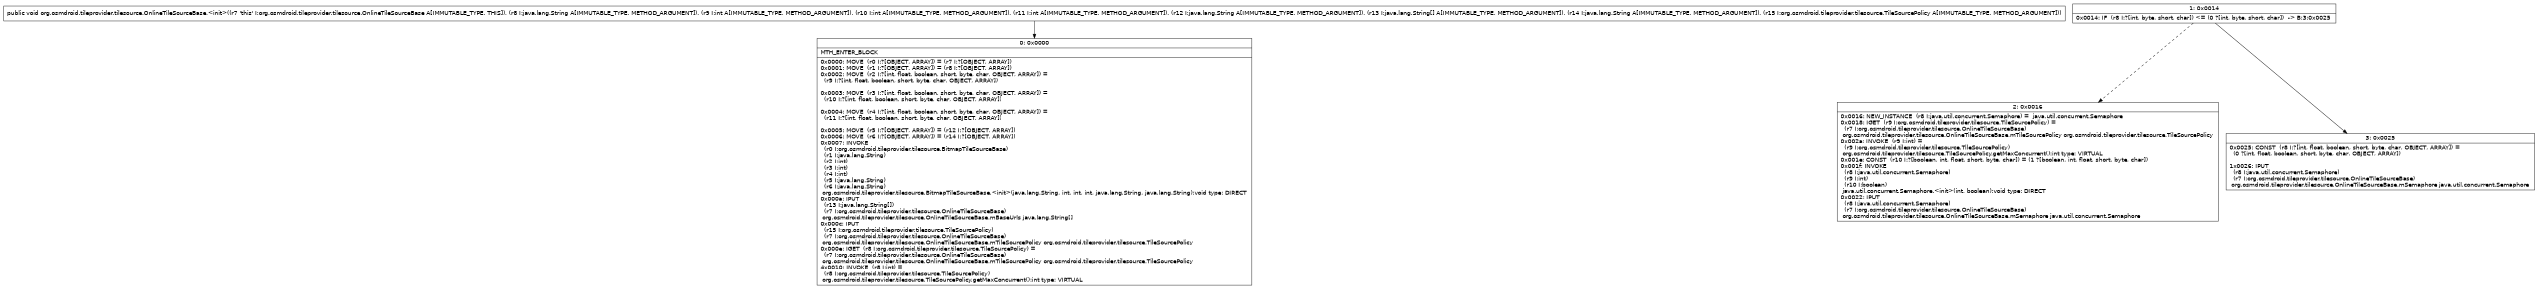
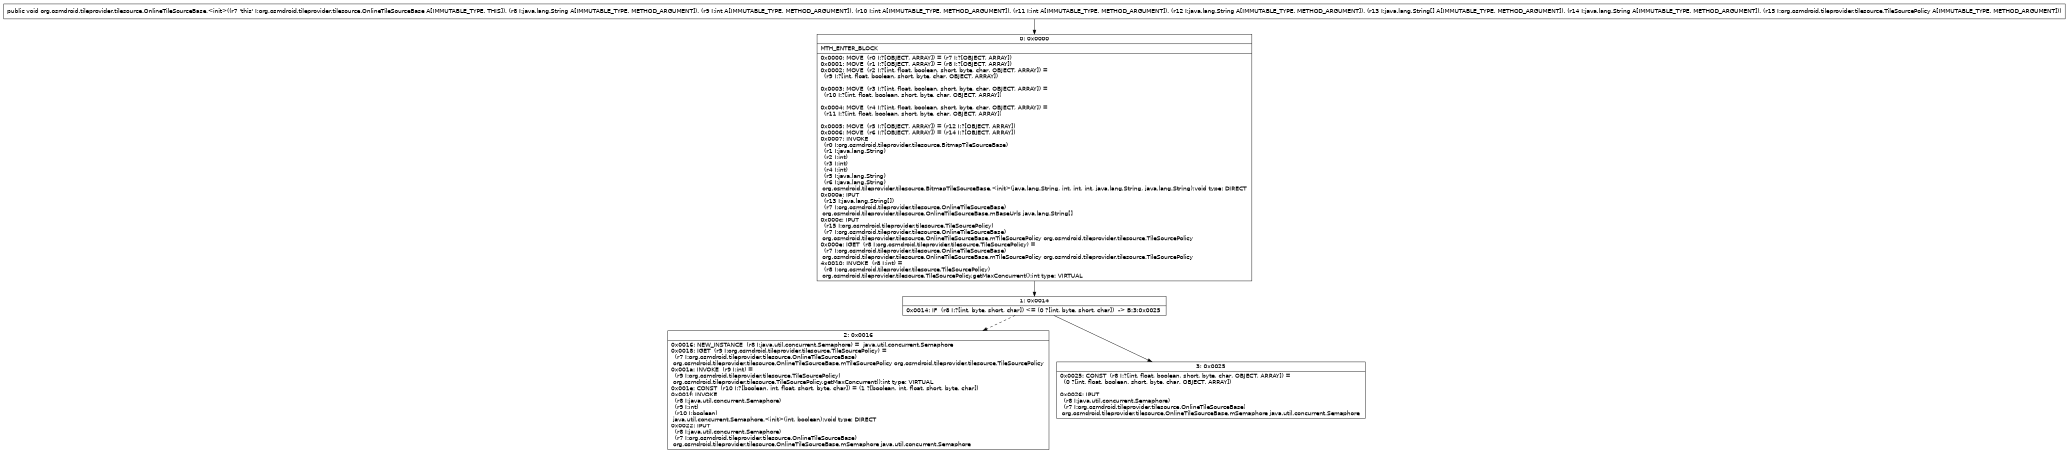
(1882, 141) -> (713, 370)
(2251, 166) -> (1081, 395)
none -> (1034, 287)
